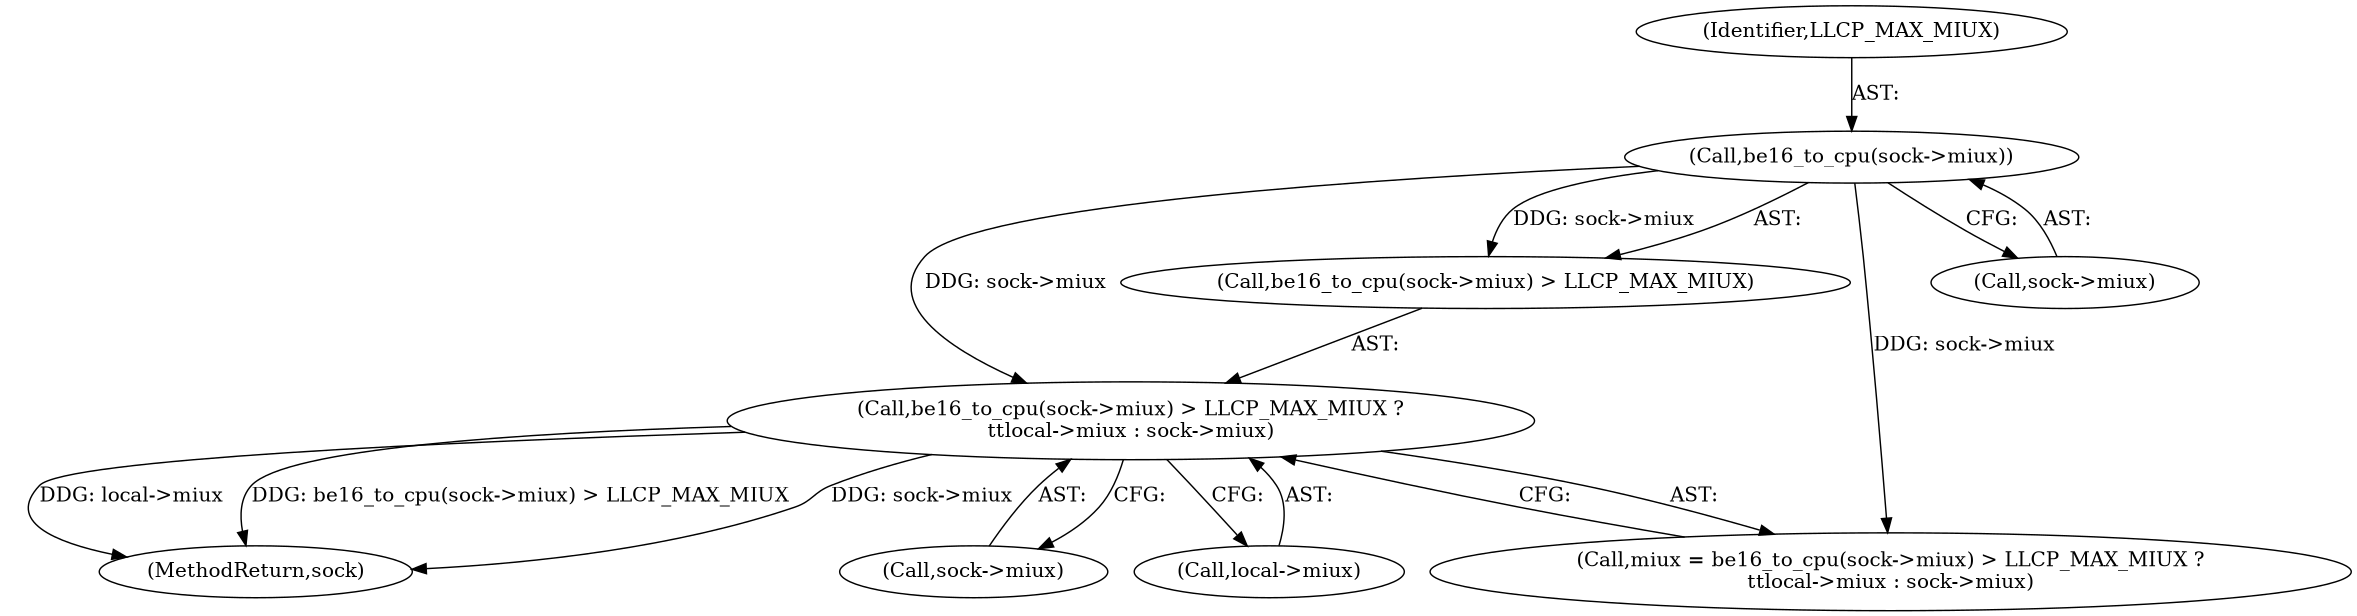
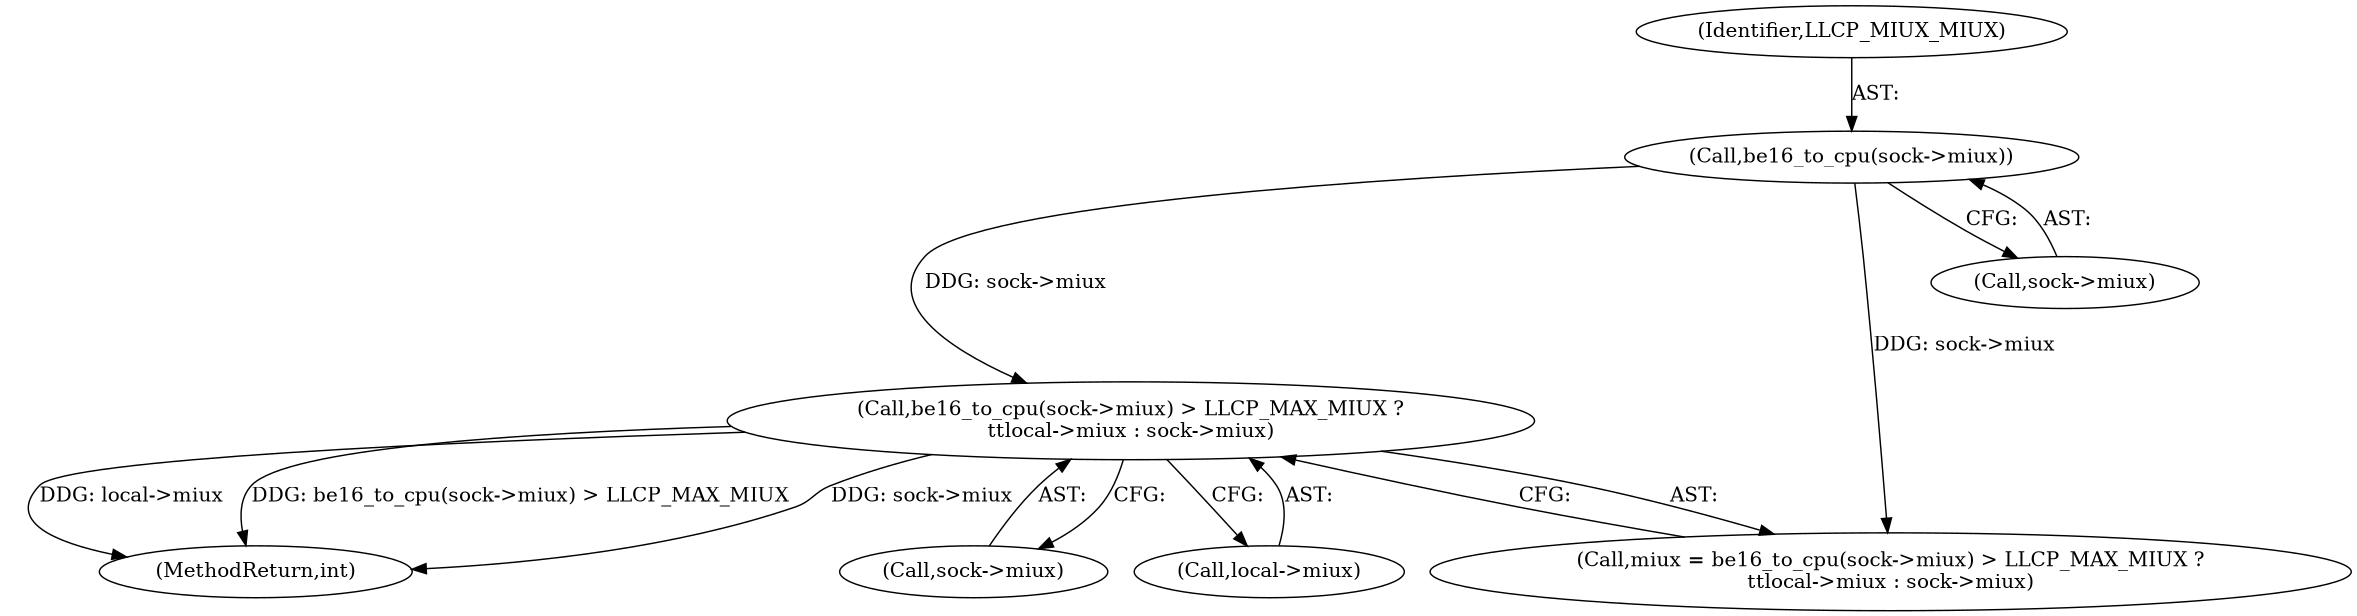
(1852, 32) -> (1852, 32)
(1486, 283) -> none
(256, 572) -> (256, 572)
